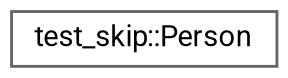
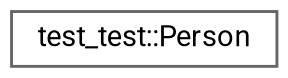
(144, 39) -> (144, 39)
